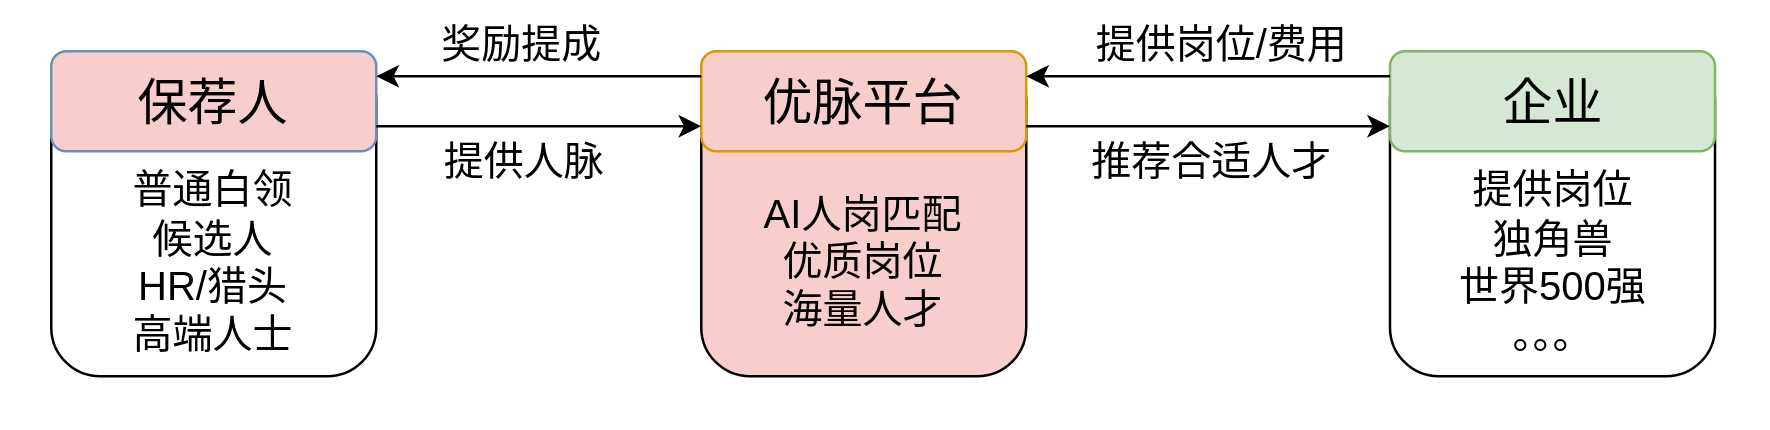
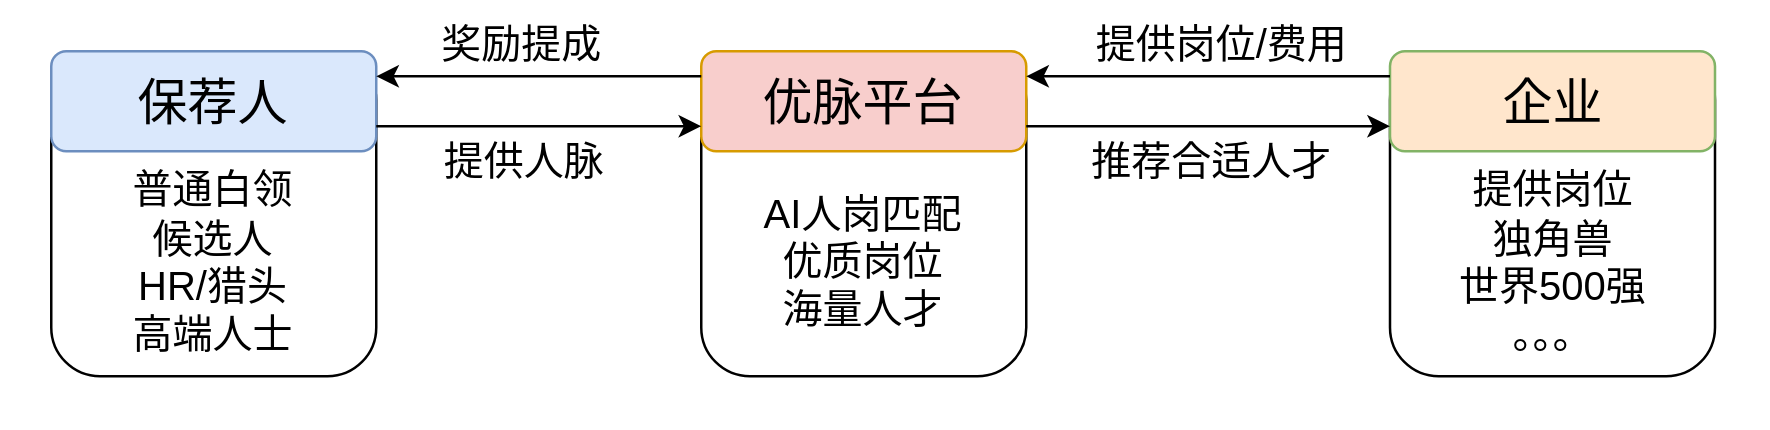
(214, 101) -> (214, 101)
(1553, 101) -> (1553, 101)
(864, 214) -> (864, 214)
